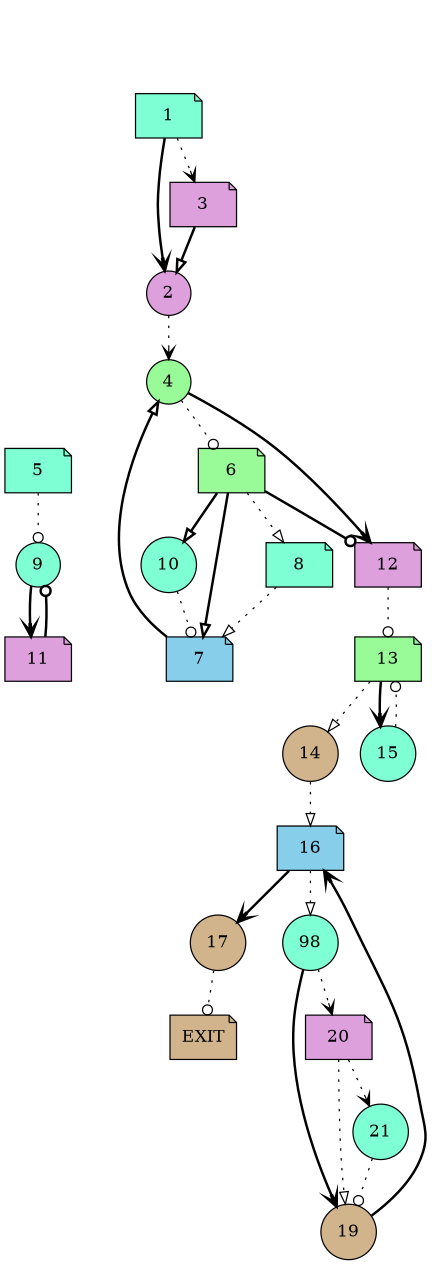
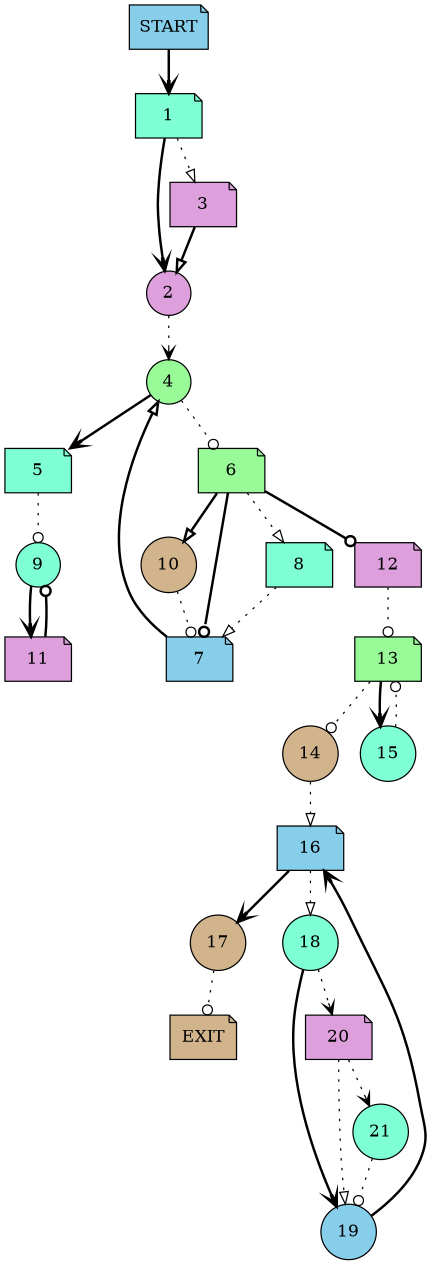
none -> (169, 27)
(184, 154) -> (184, 154)
(283, 454) -> (116, 418)
(217, 559) -> (217, 559)
(169, 565) -> (169, 565)
(352, 703) -> (352, 703)
(310, 943) -> (310, 943)
(349, 1232) -> (349, 1232)
